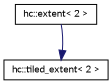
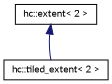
(63, 37) -> (49, 47)
